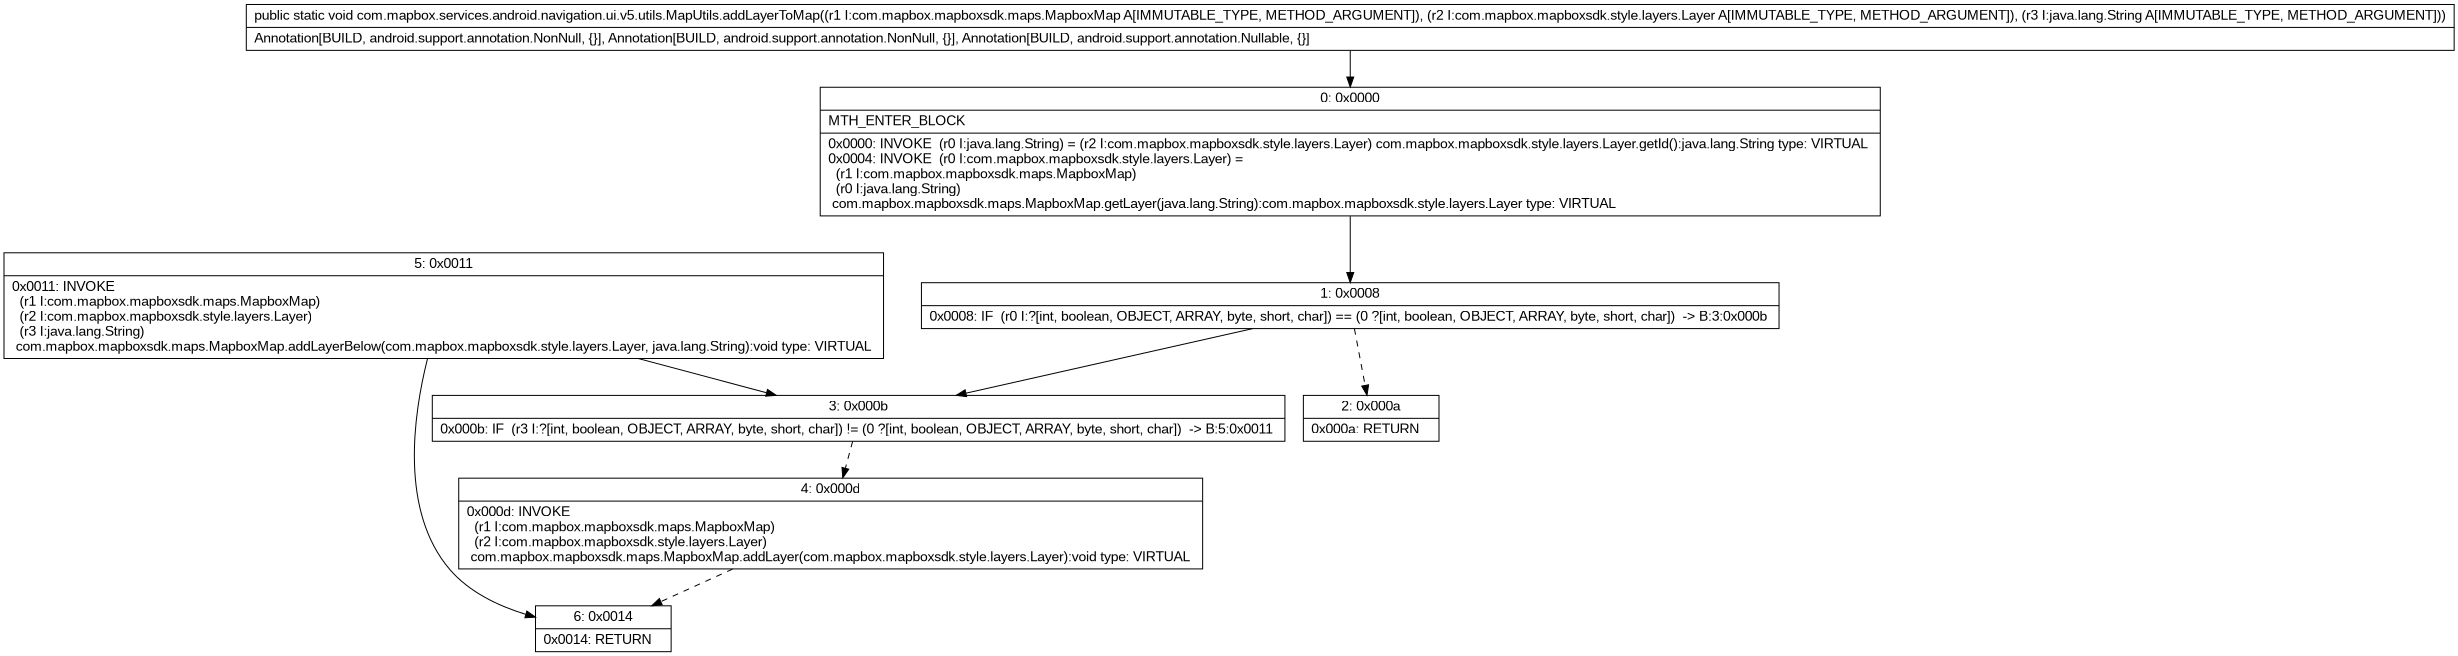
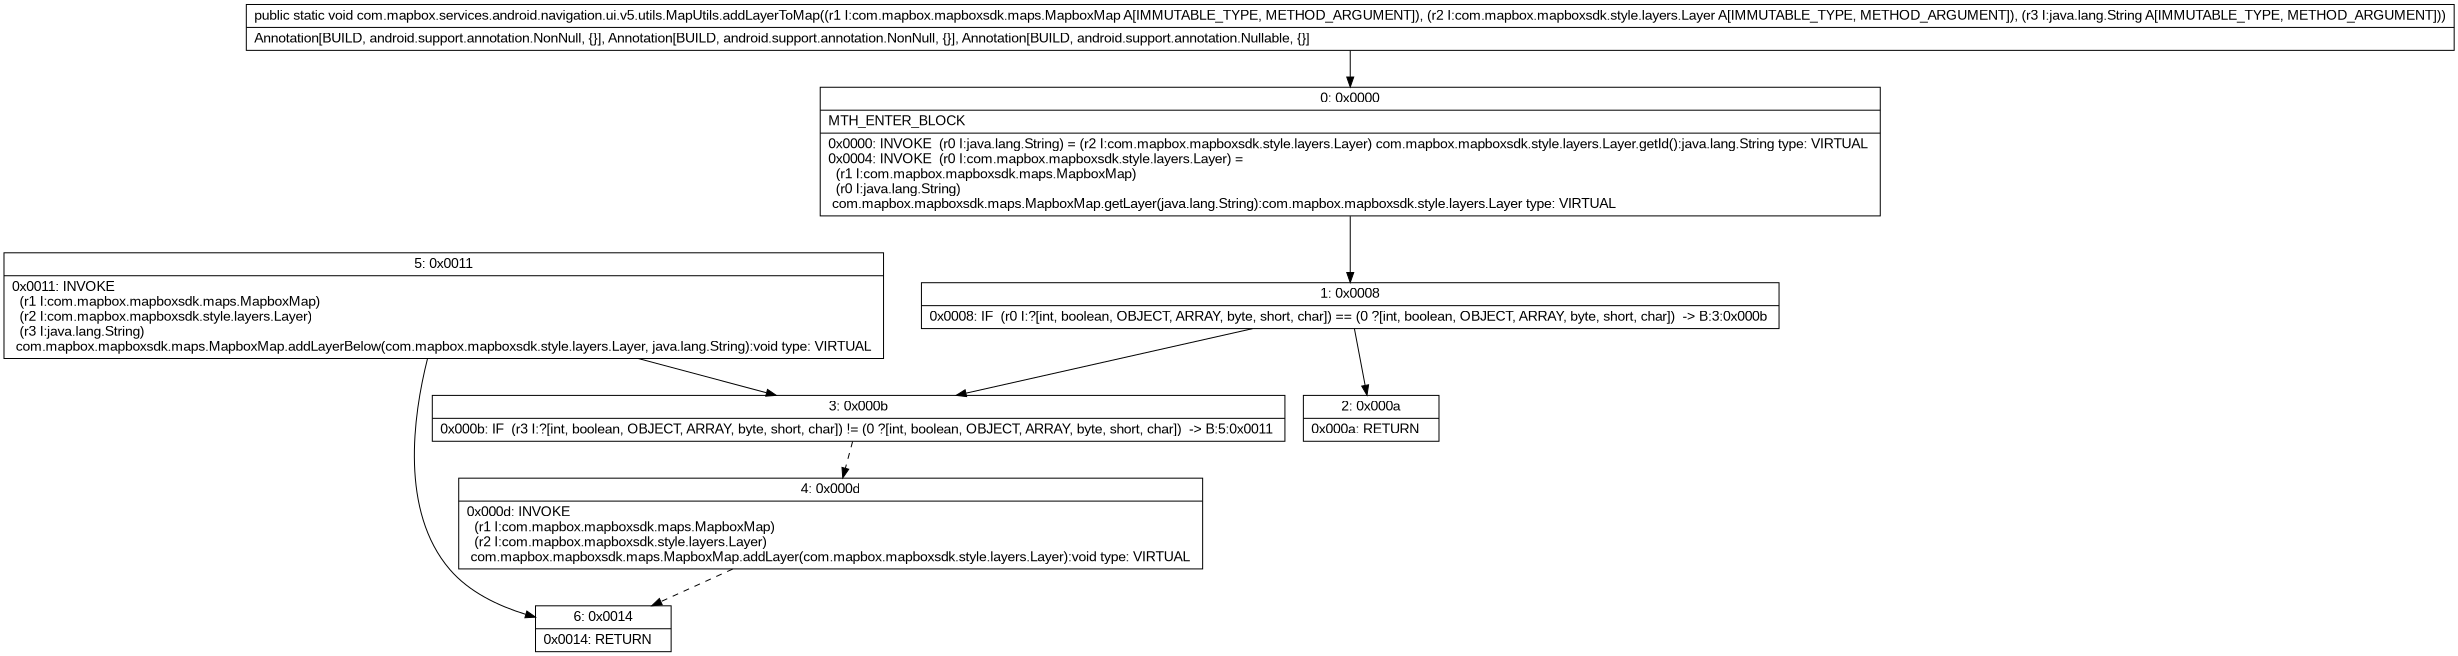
(1360, 357) -> (1360, 357)
